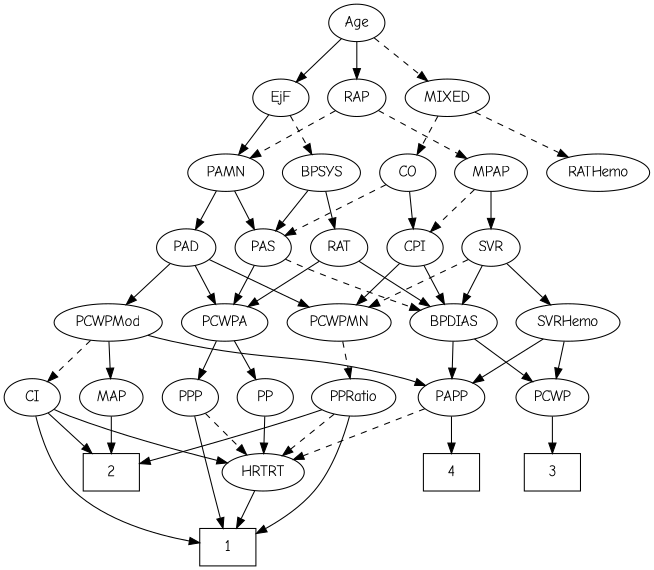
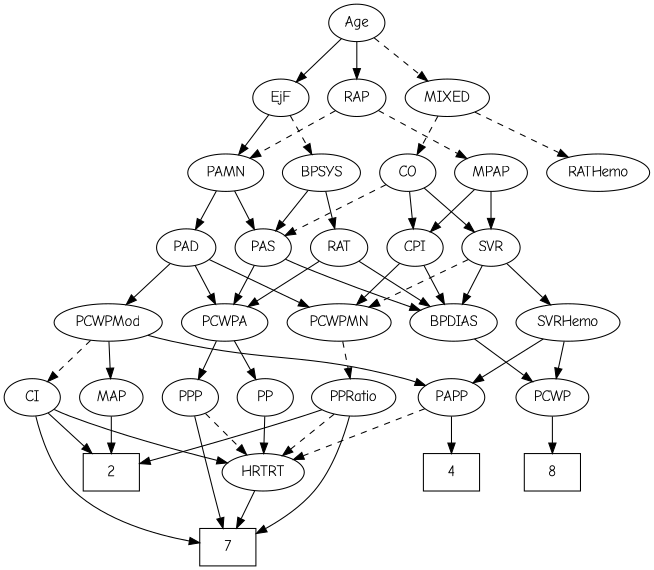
none -> (445, 207)
(456, 207) -> (456, 207)
(348, 284) -> (348, 284)
(453, 355) -> none
(552, 472) -> (552, 472)
(228, 547) -> (228, 547)
